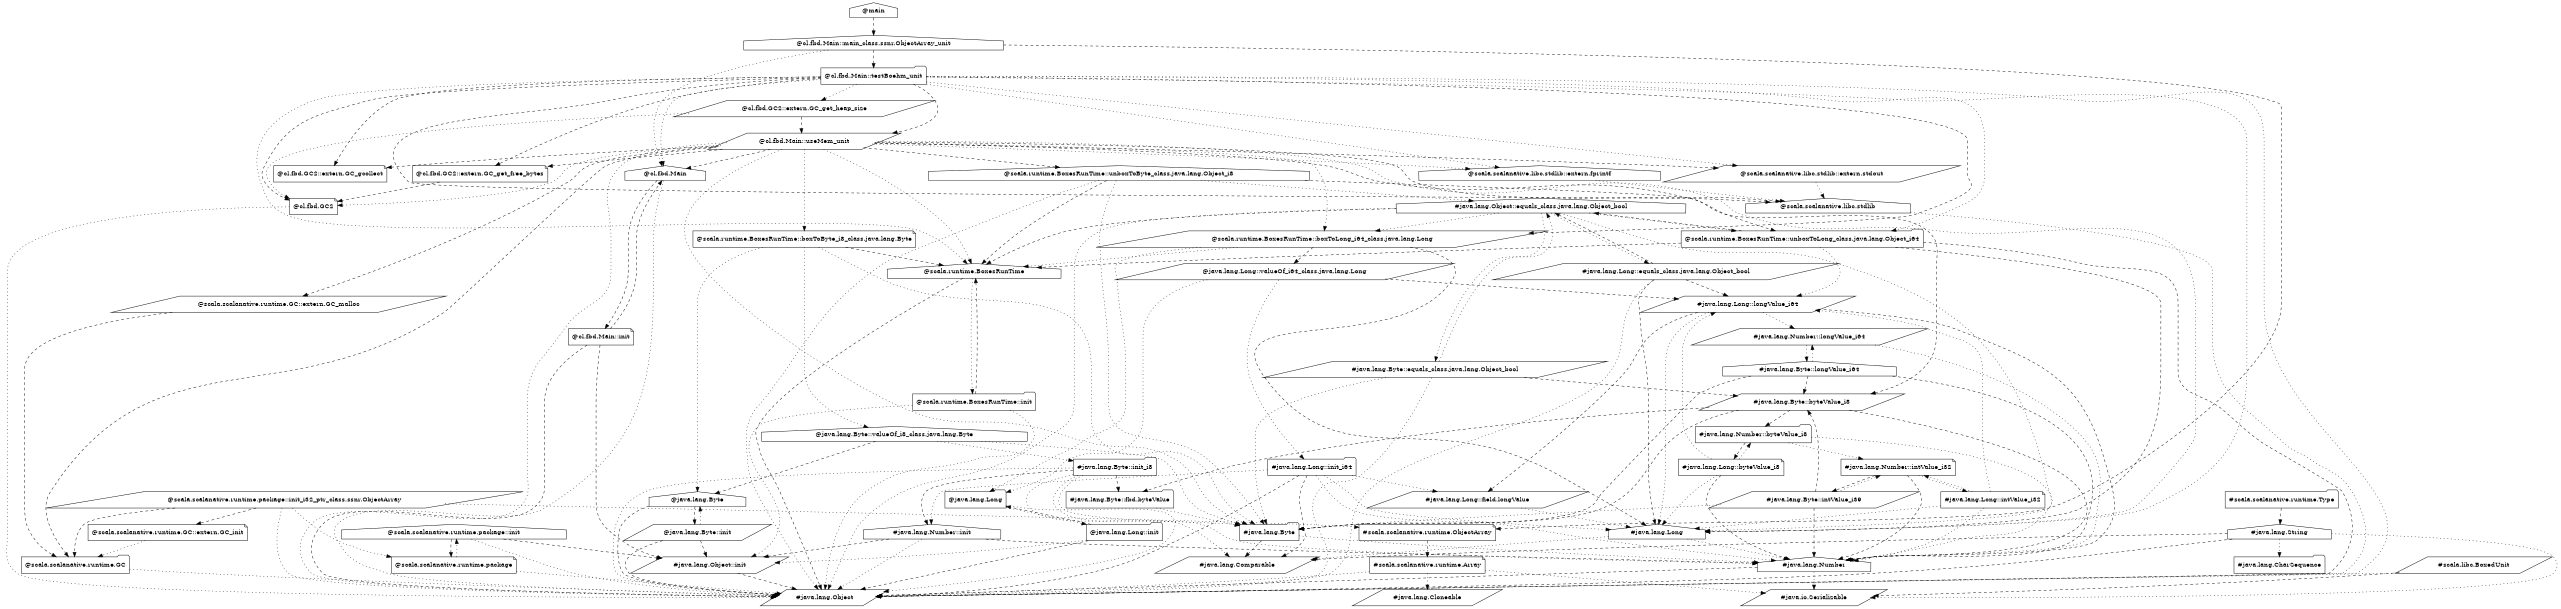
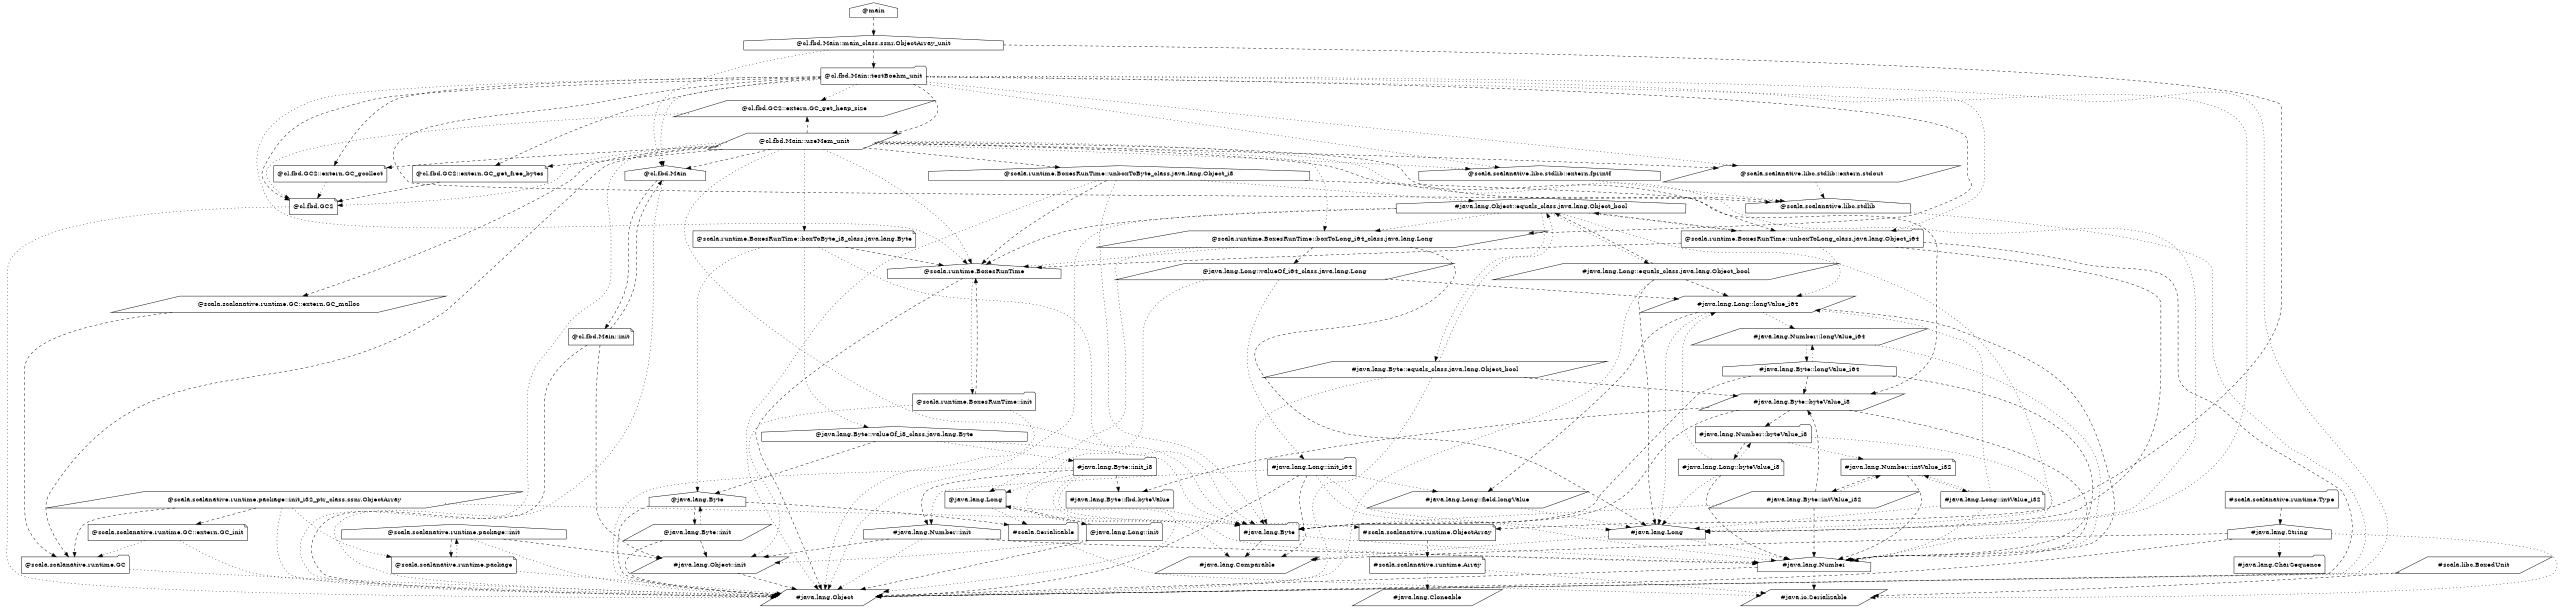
(801, 123) -> (807, 127)
none -> (323, 188)
(1814, 500) -> (1814, 500)
none -> (1043, 532)
(1223, 582) -> (473, 588)
